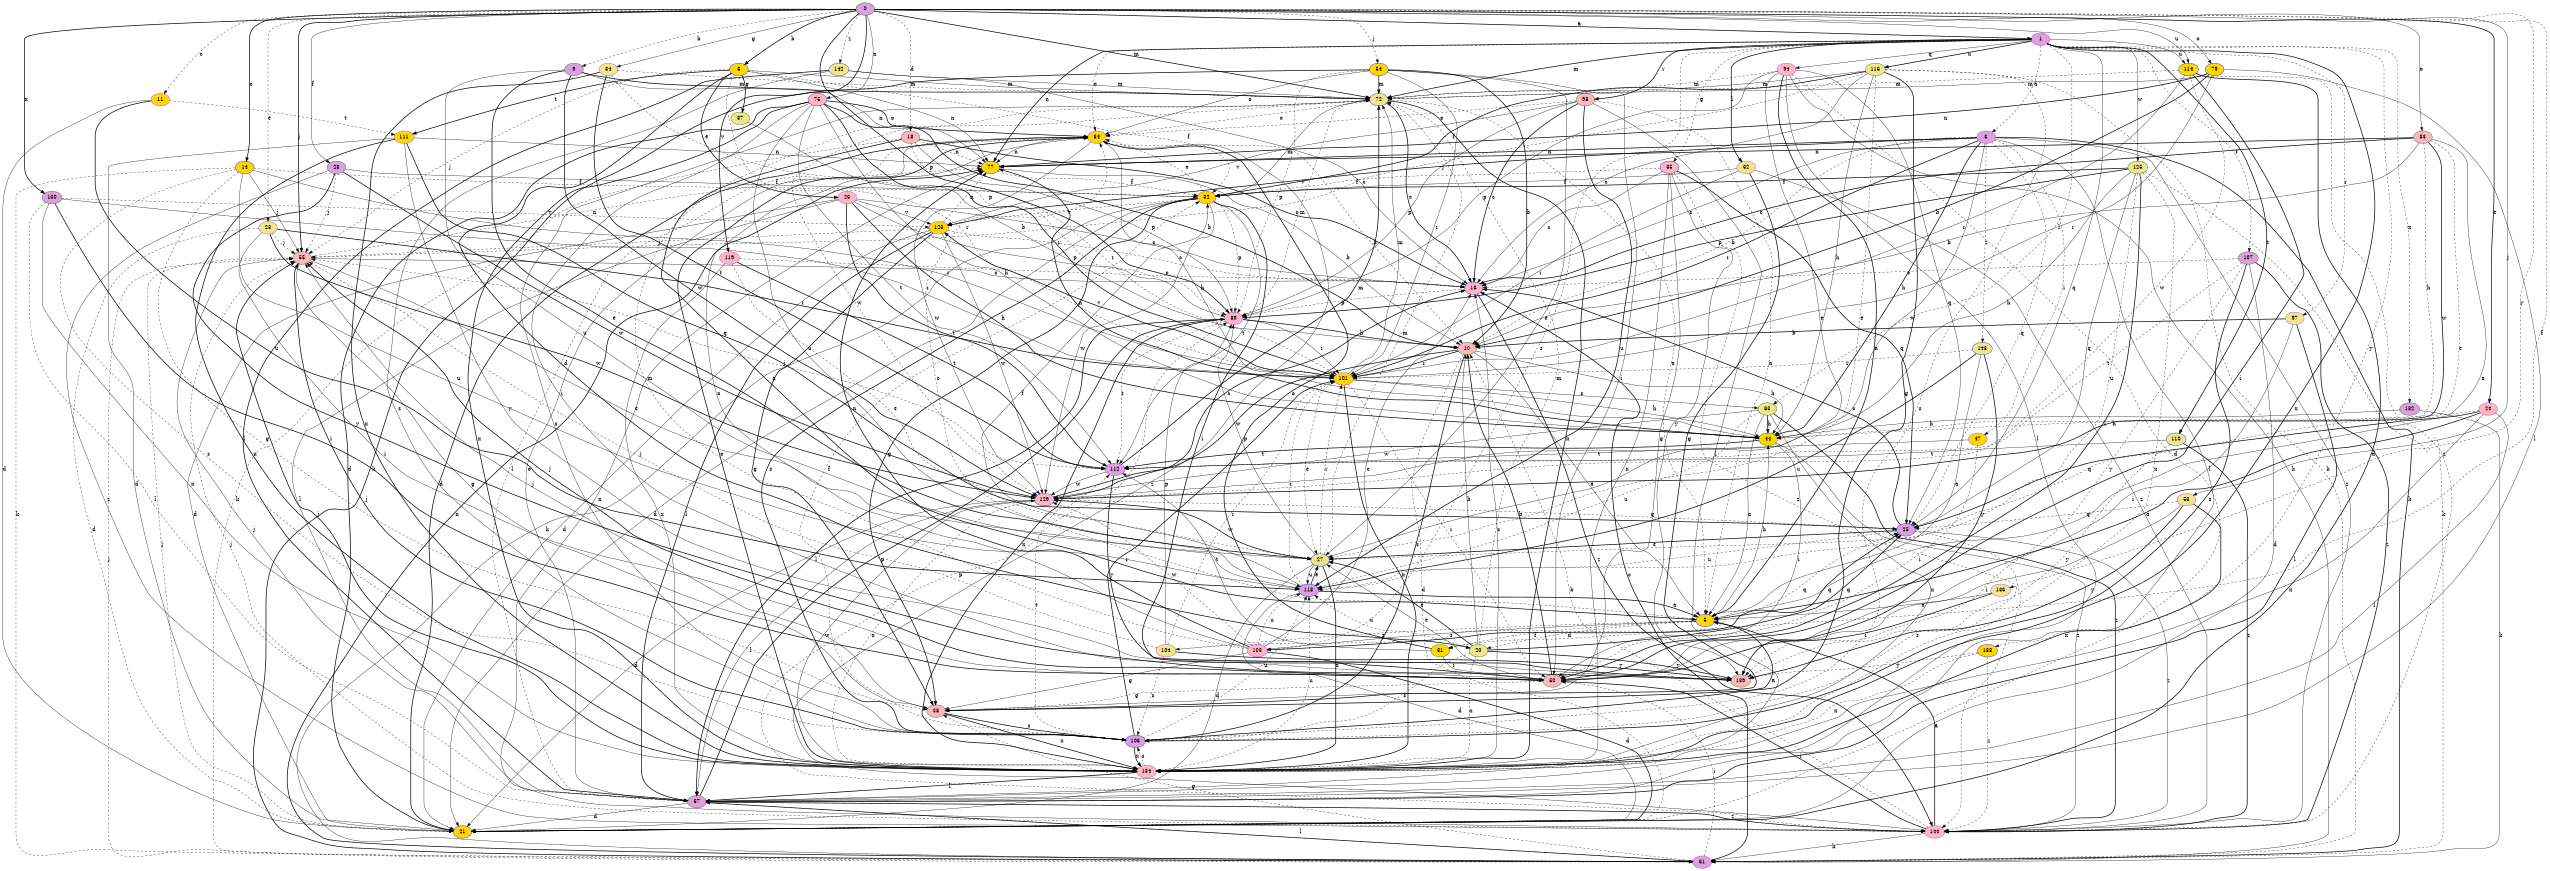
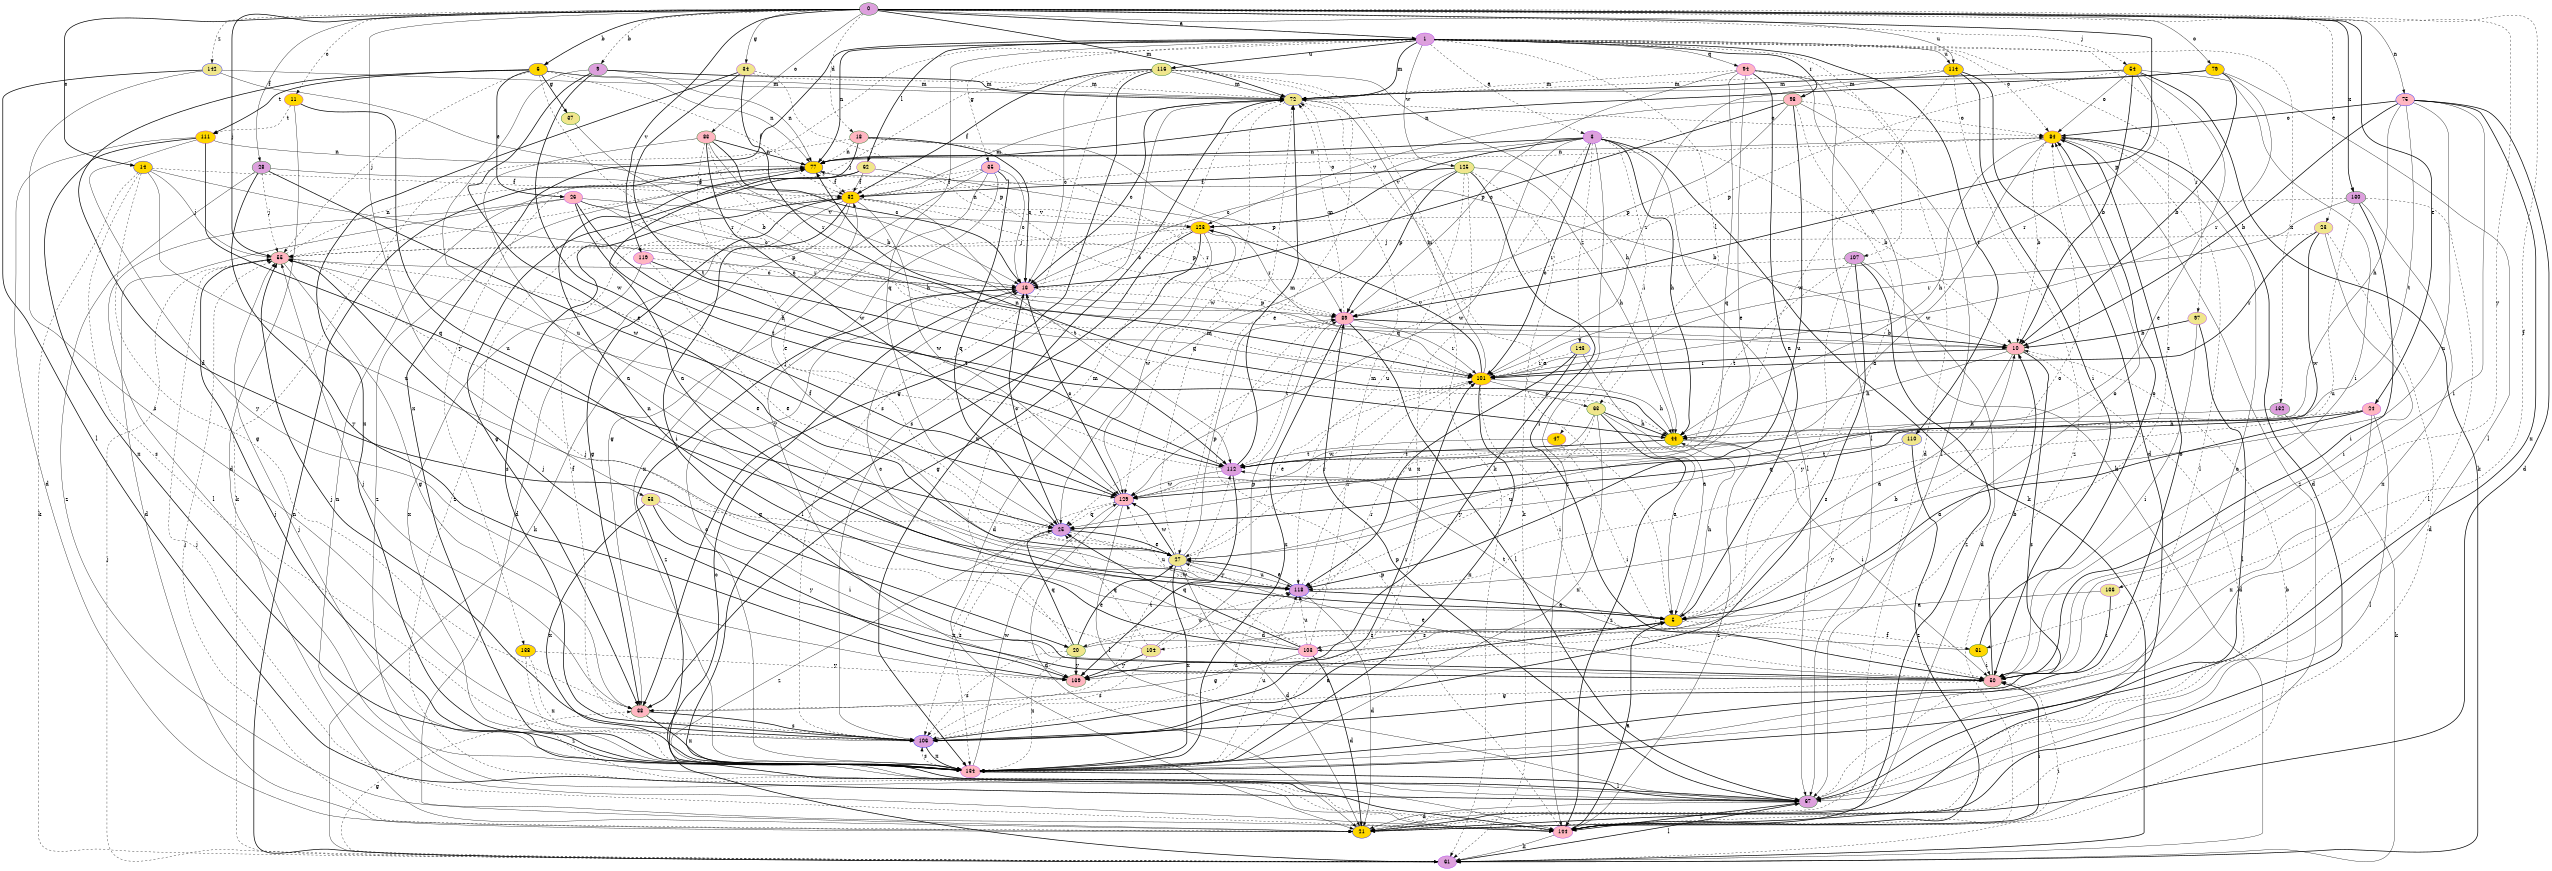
(1106, 291) -> (1002, 306)
(1250, 408) -> none
none -> (1916, 461)
